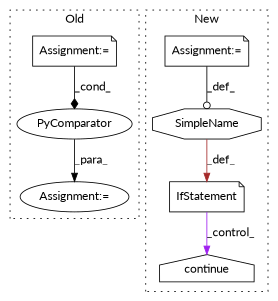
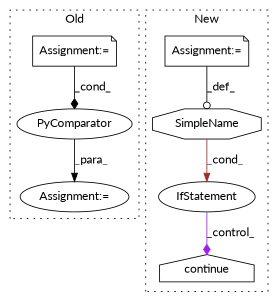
(221, 160) -> (225, 160)
(207, 197) -> (207, 197)
(207, 229) -> (207, 228)
